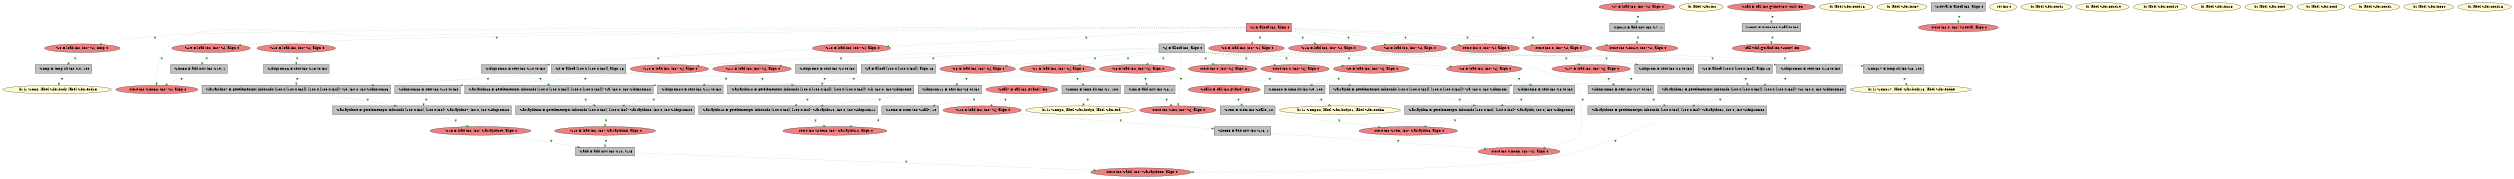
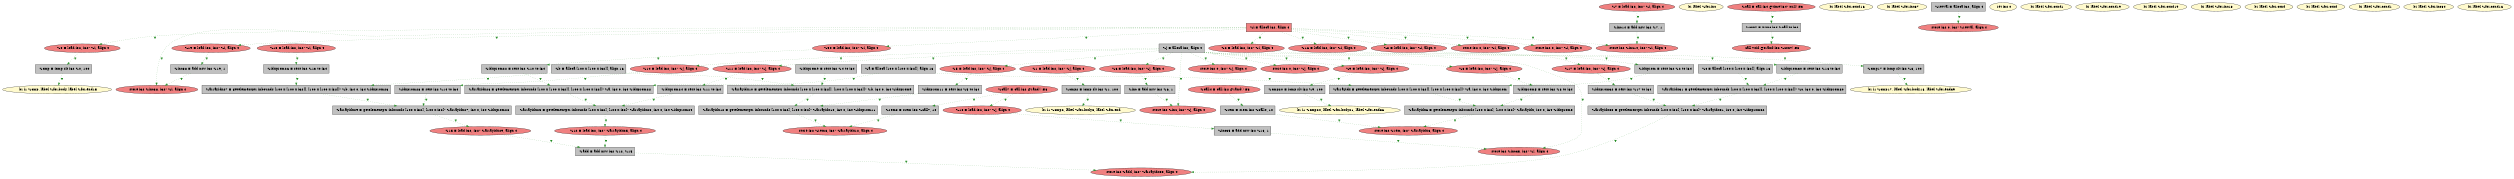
(82, 48) -> (82, 48)
(852, 48) -> (852, 48)
(1120, 59) -> none
